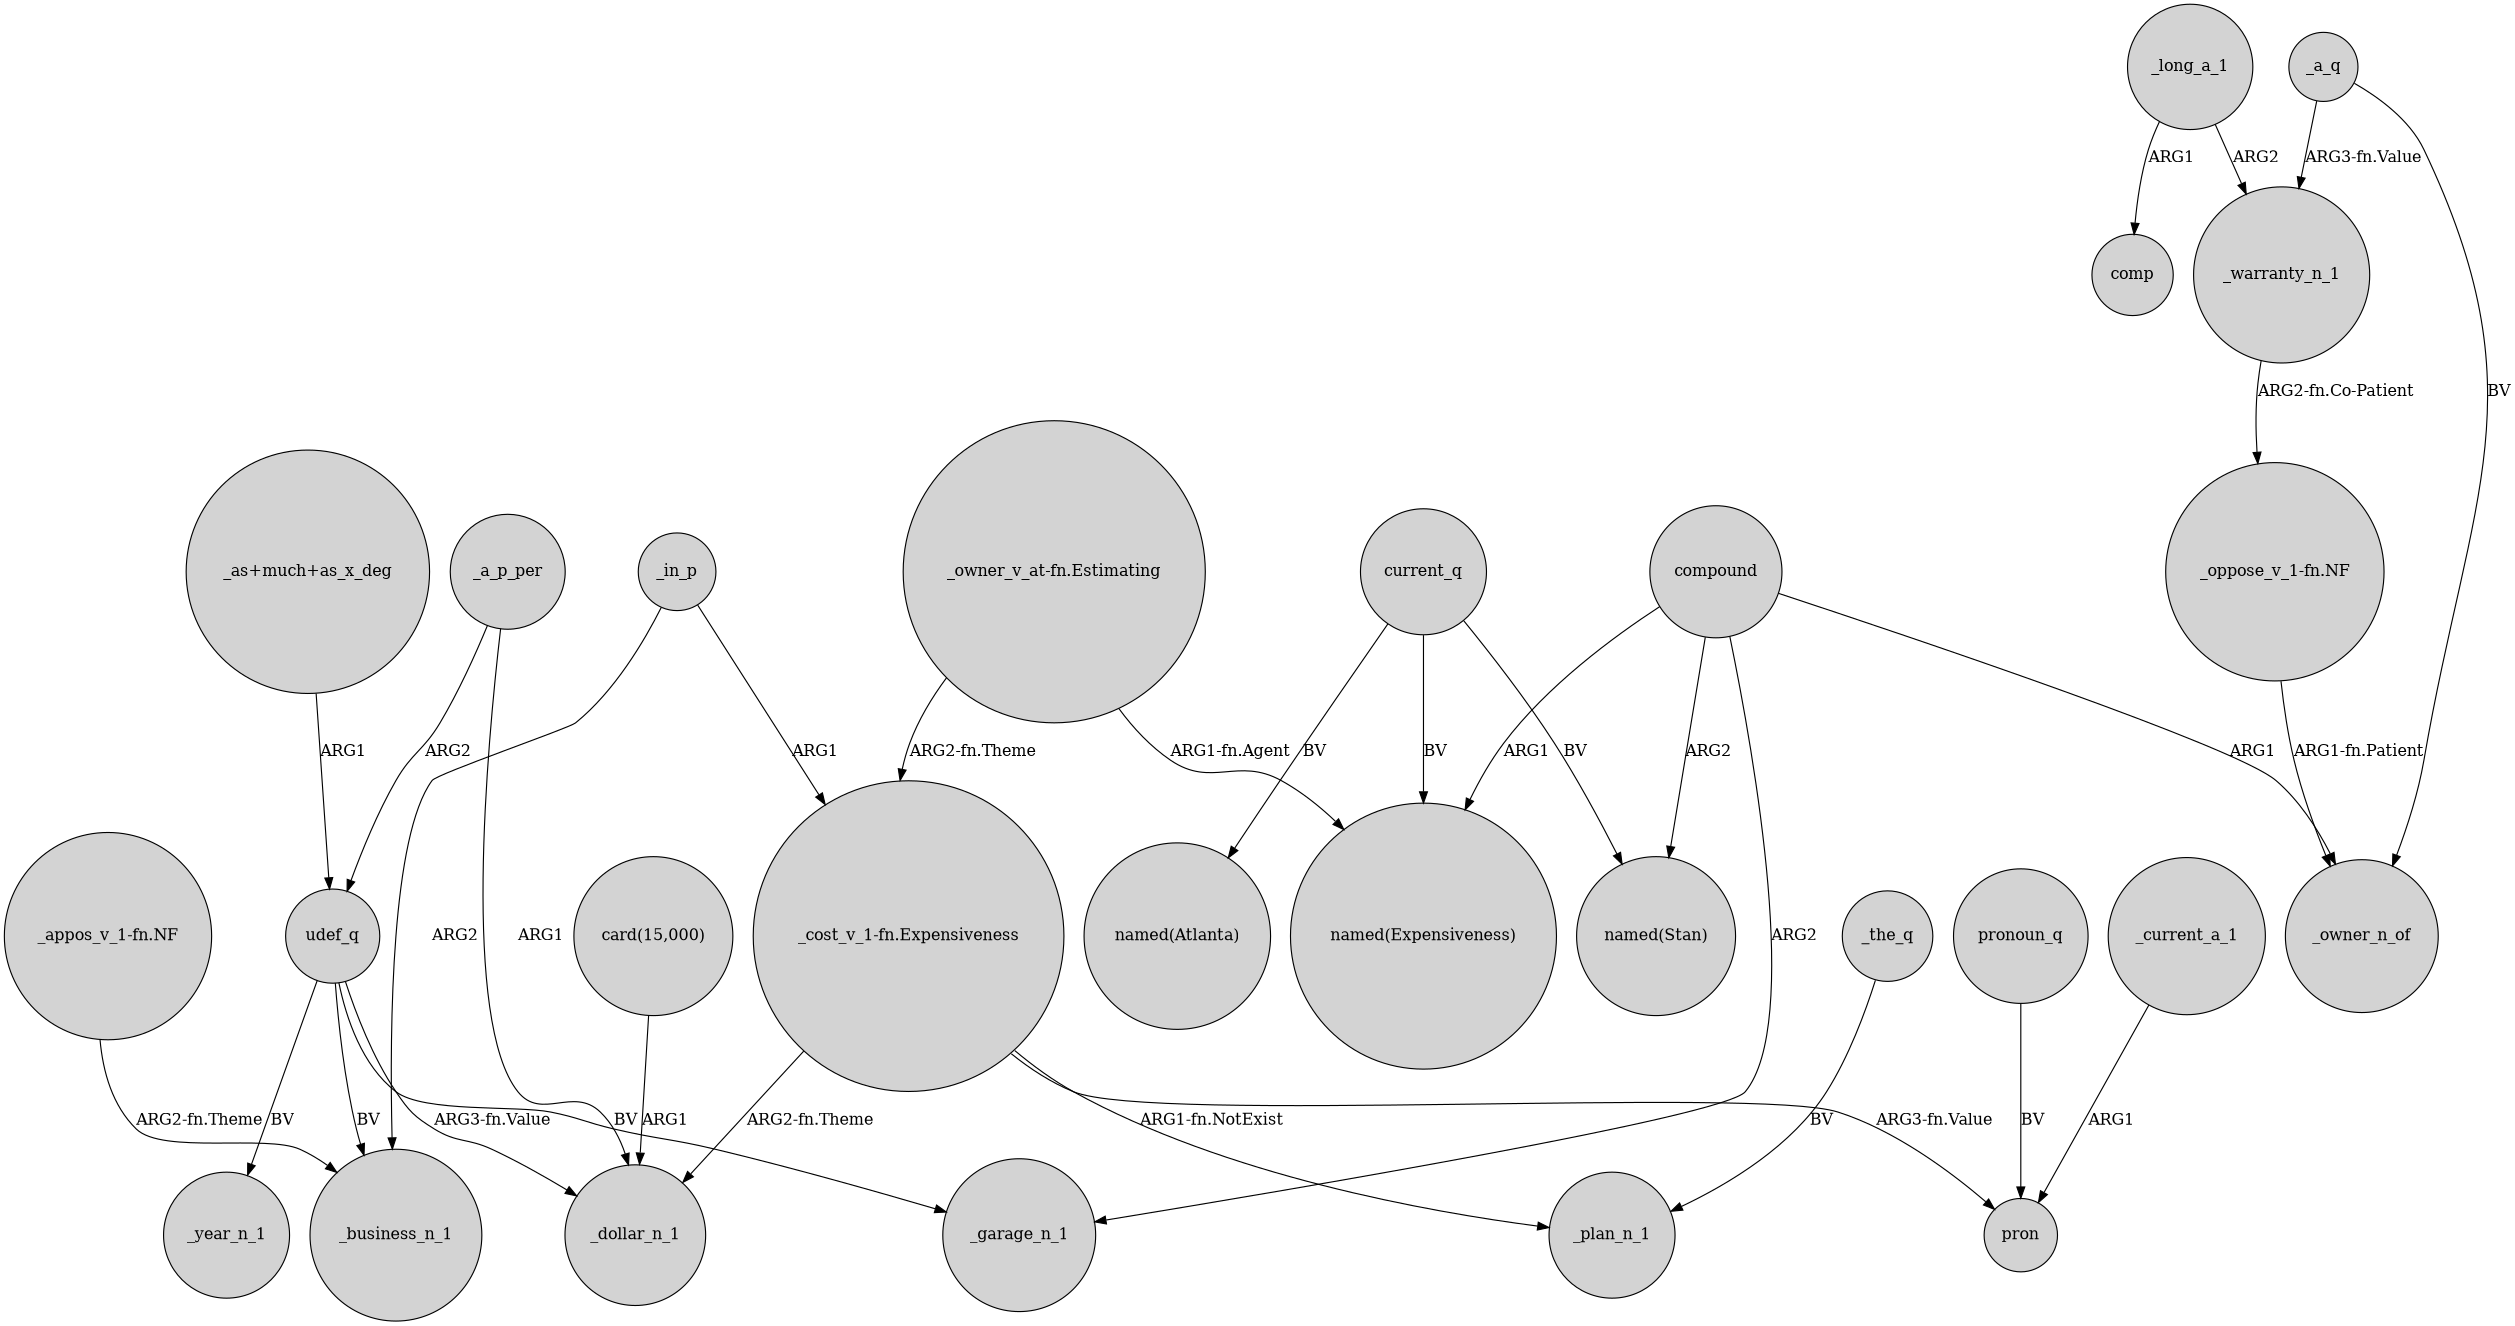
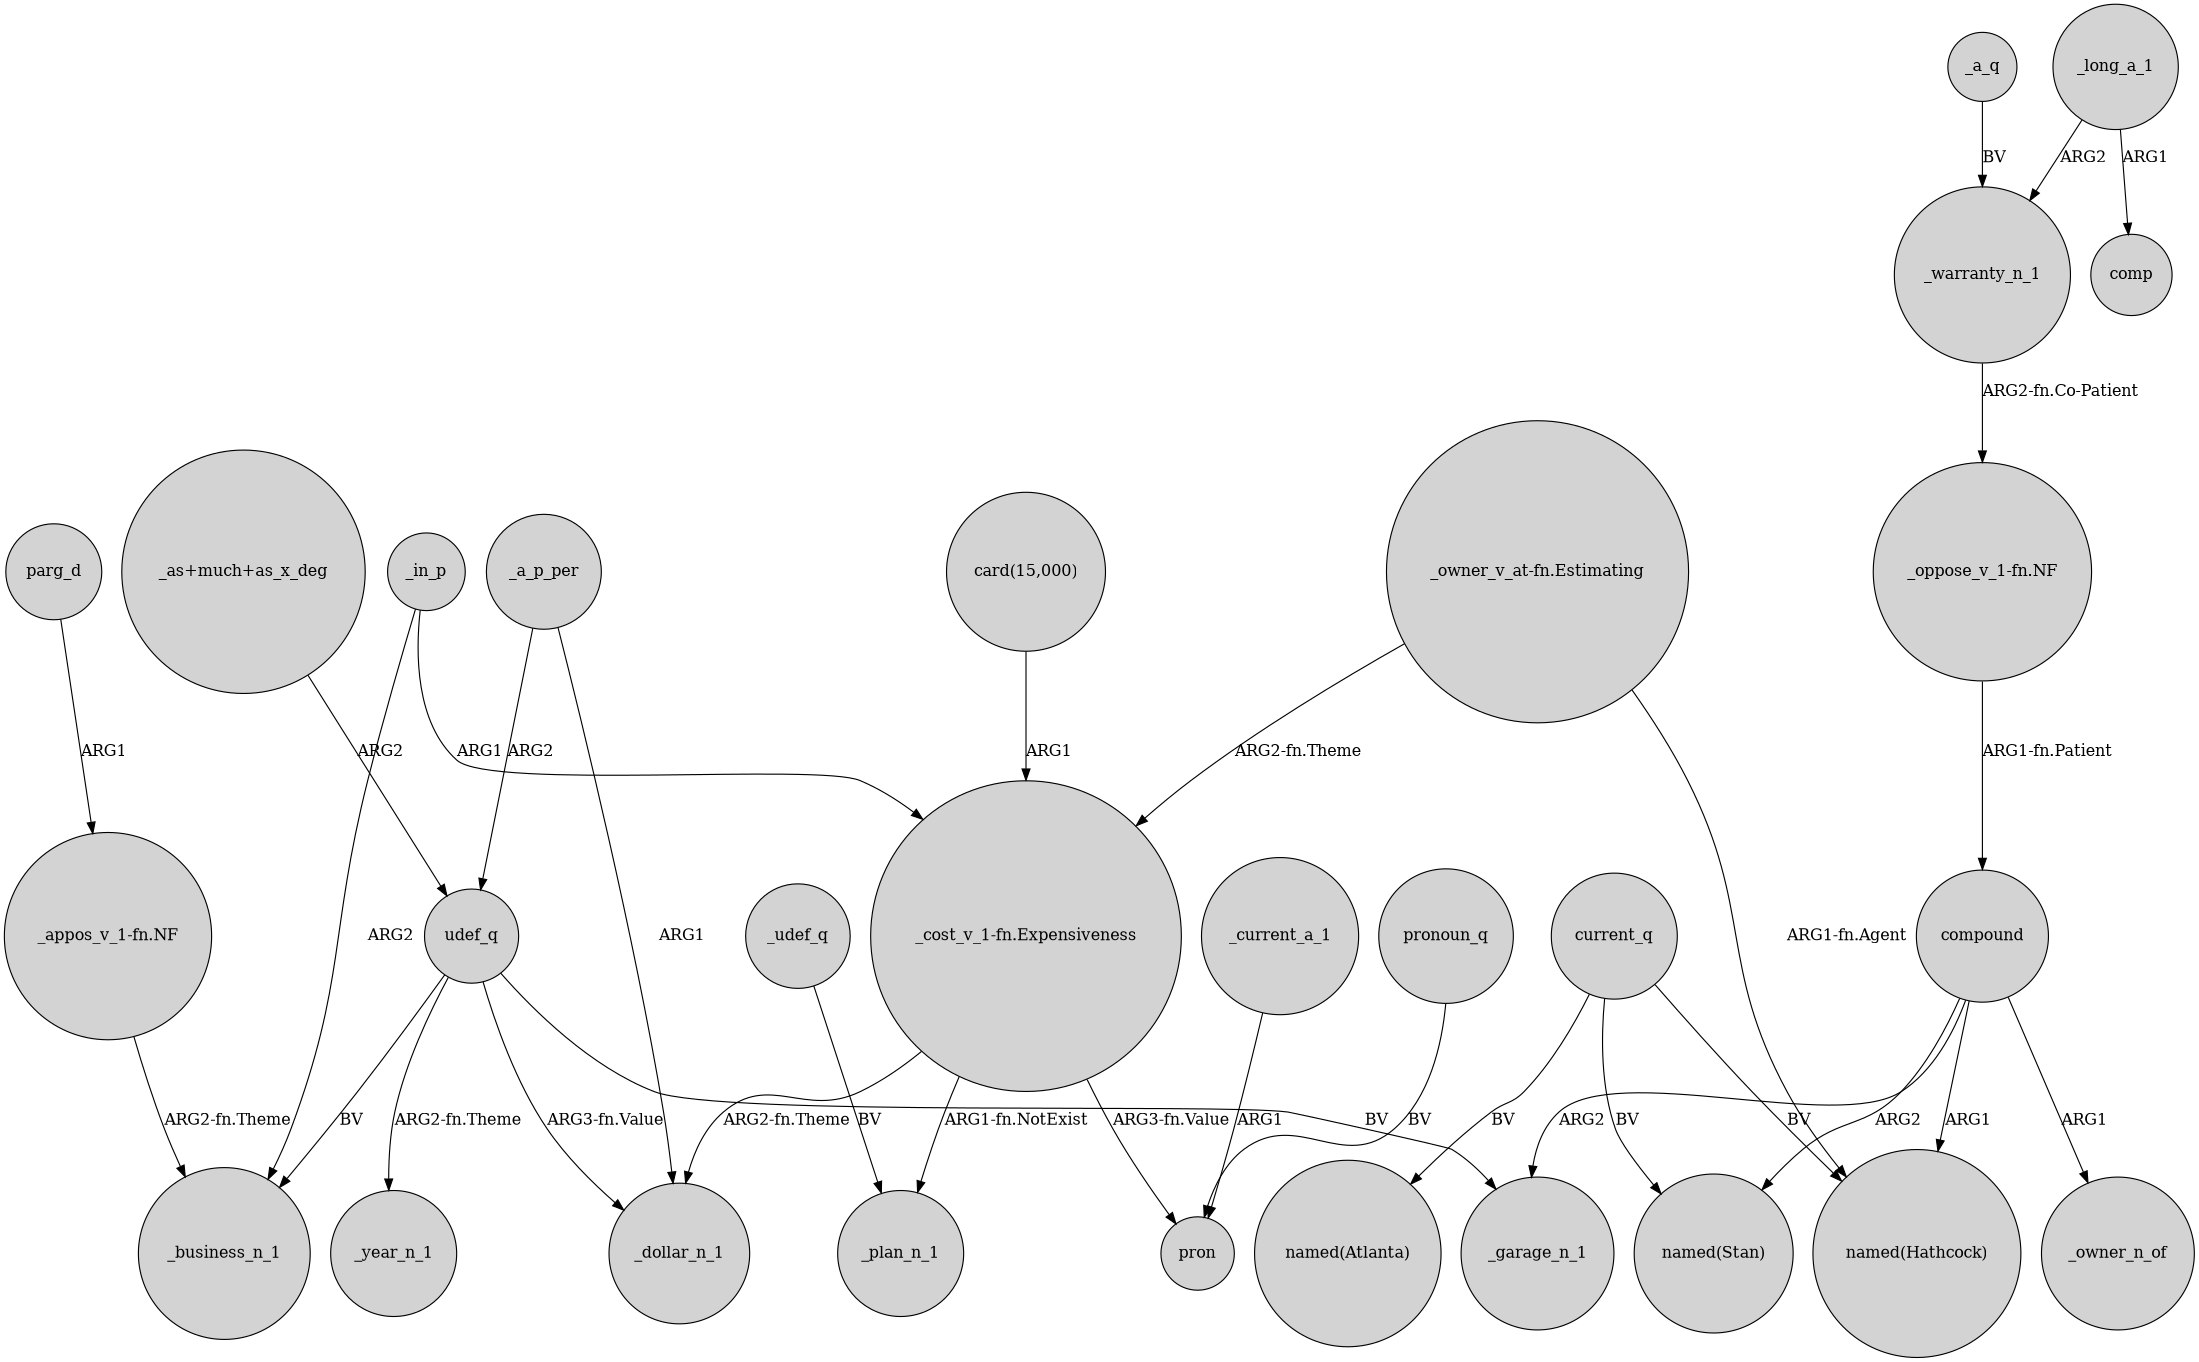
(2363, 158) -> (1994, 158)
(2484, 454) -> none
none -> (54, 572)
(343, 752) -> (381, 752)
(2297, 770) -> (1982, 770)
(1423, 936) -> (1917, 1253)
(1888, 936) -> (798, 936)
(644, 1084) -> (1026, 710)
(282, 1120) -> (458, 1120)
